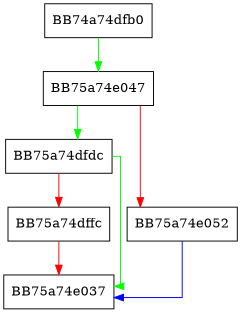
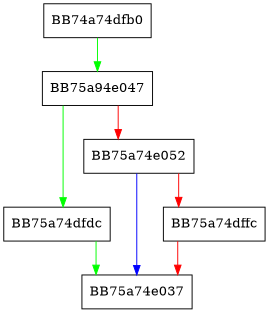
(98, 89) -> (97, 89)
(59, 185) -> (179, 185)
